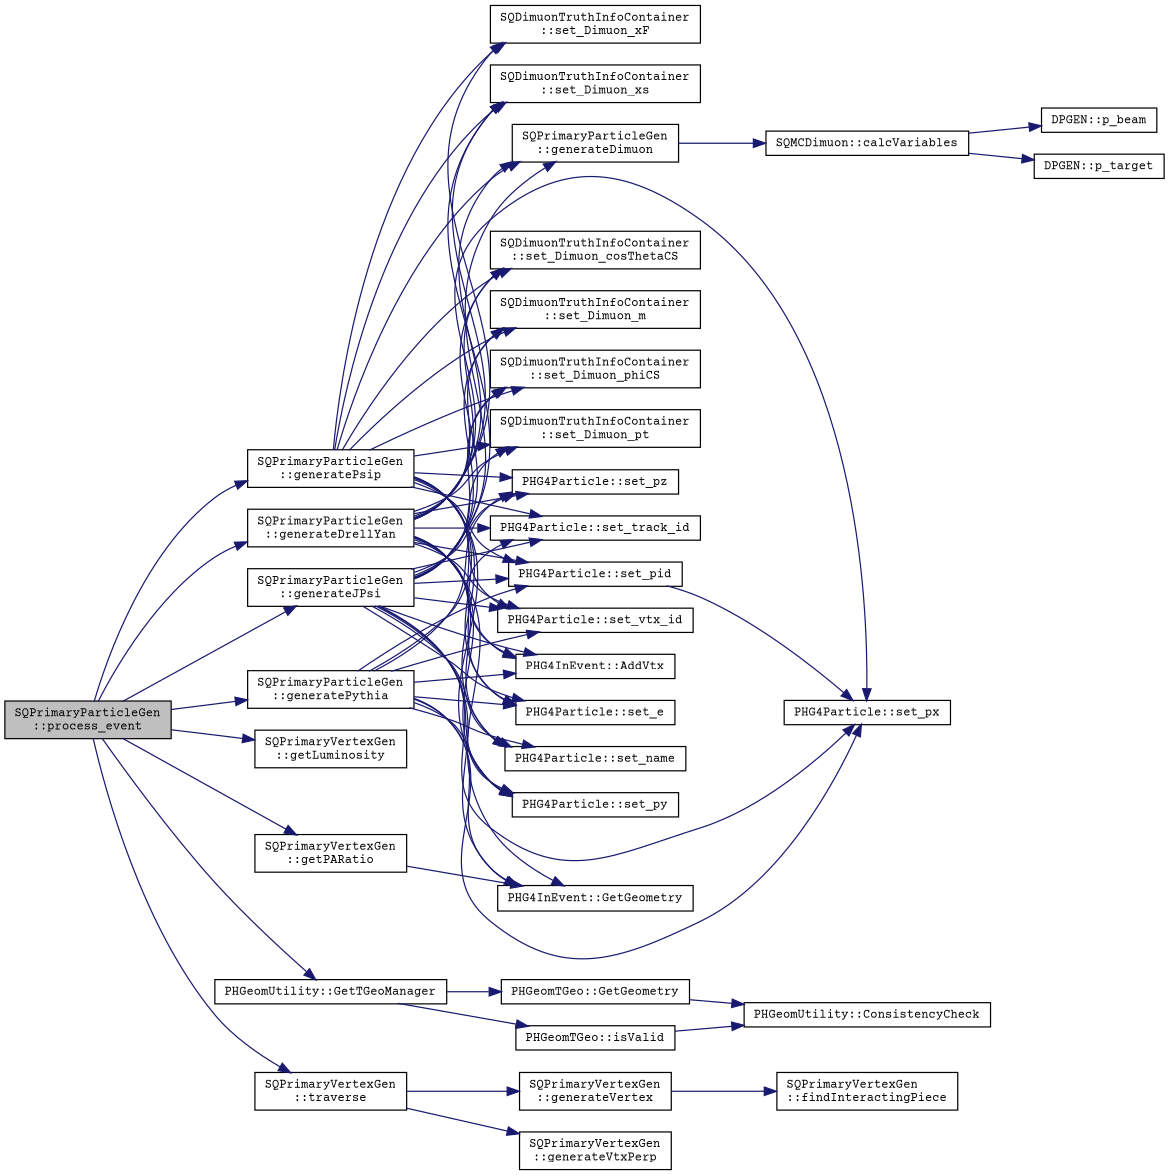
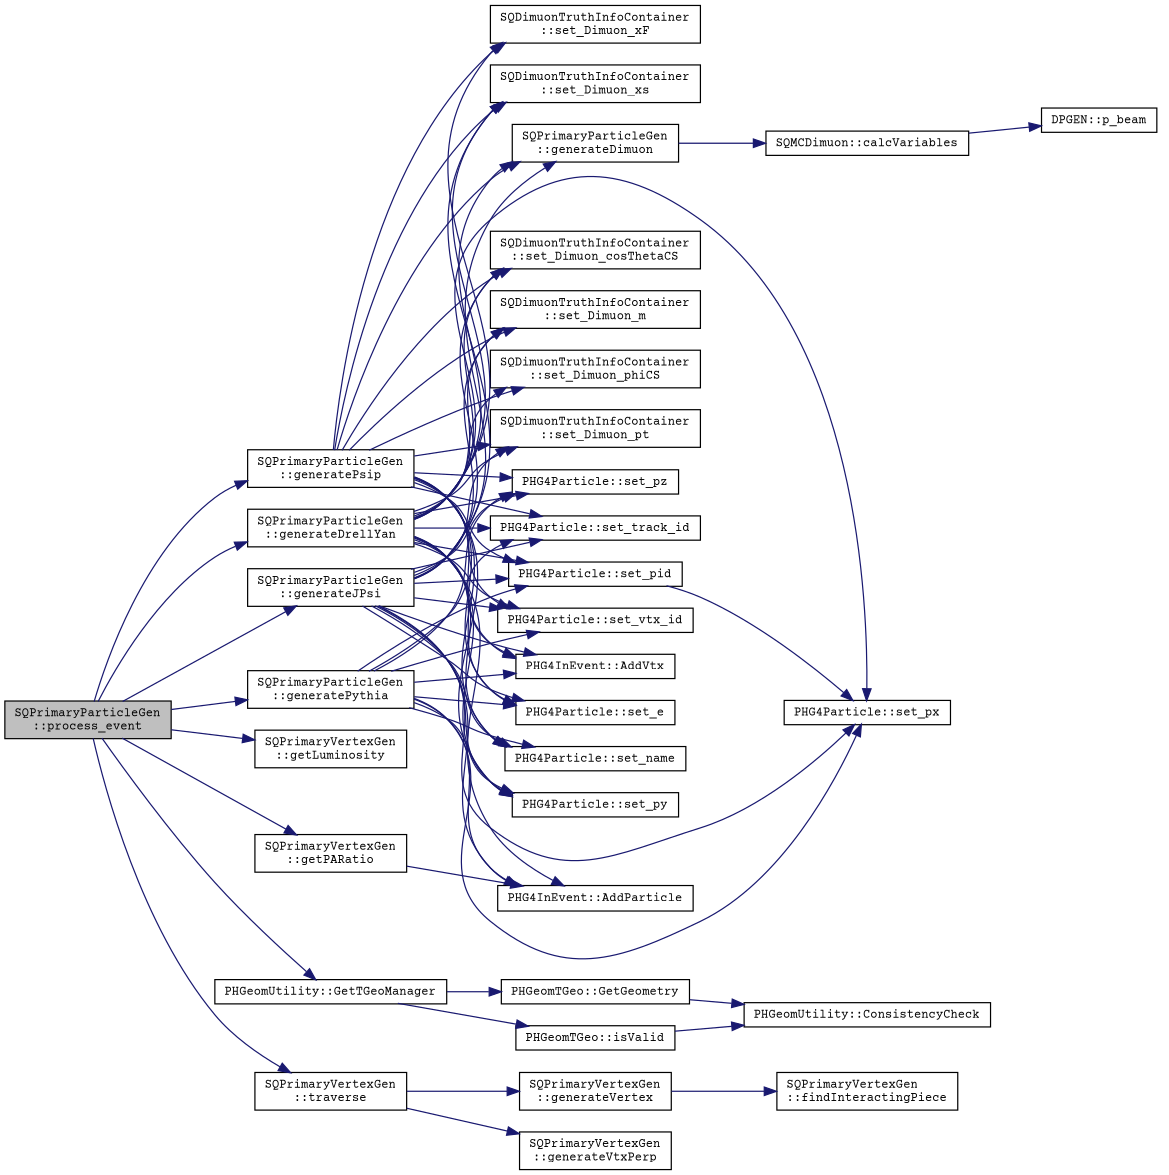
(1099, 166) -> none
(470, 495) -> none
(595, 898) -> (595, 898)
